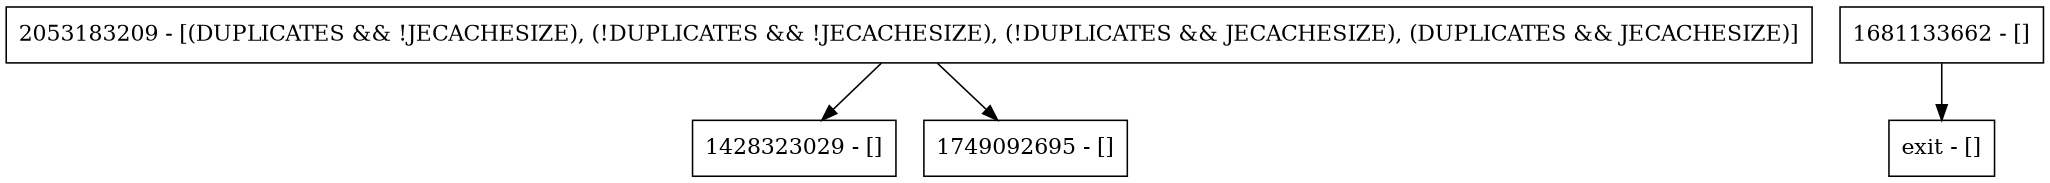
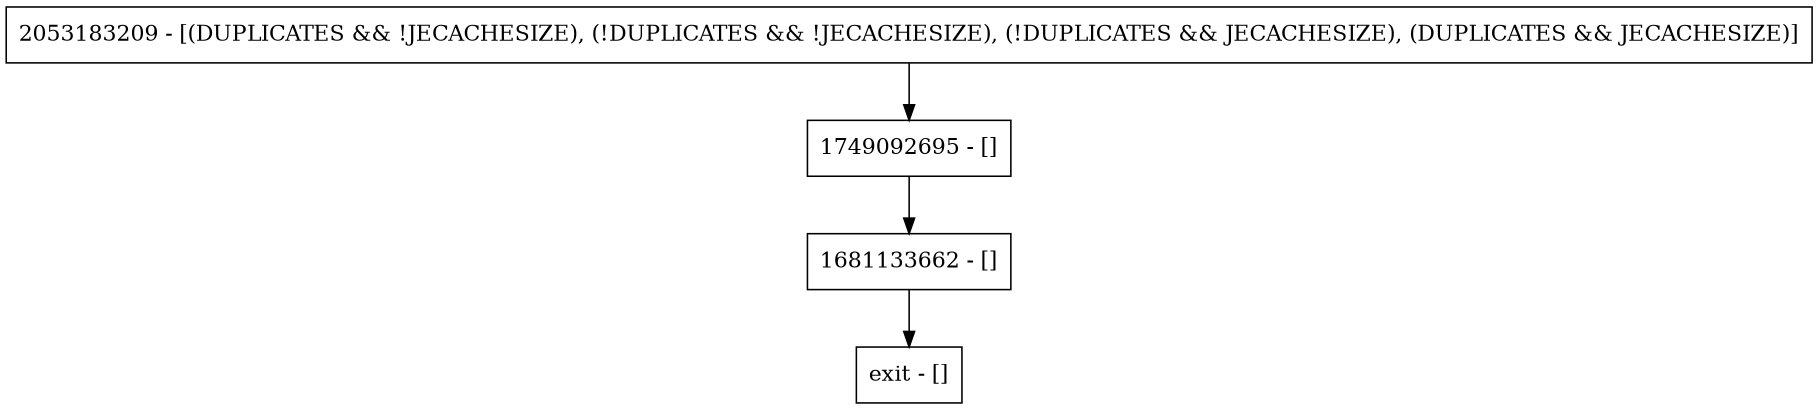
(794, 148) -> none
none -> (909, 197)
